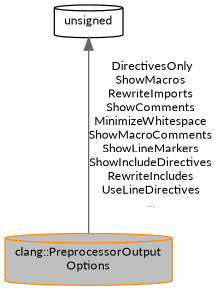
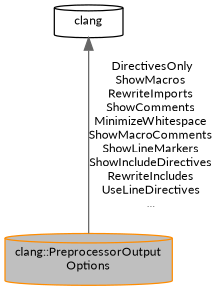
(89, 21) -> (89, 21)
